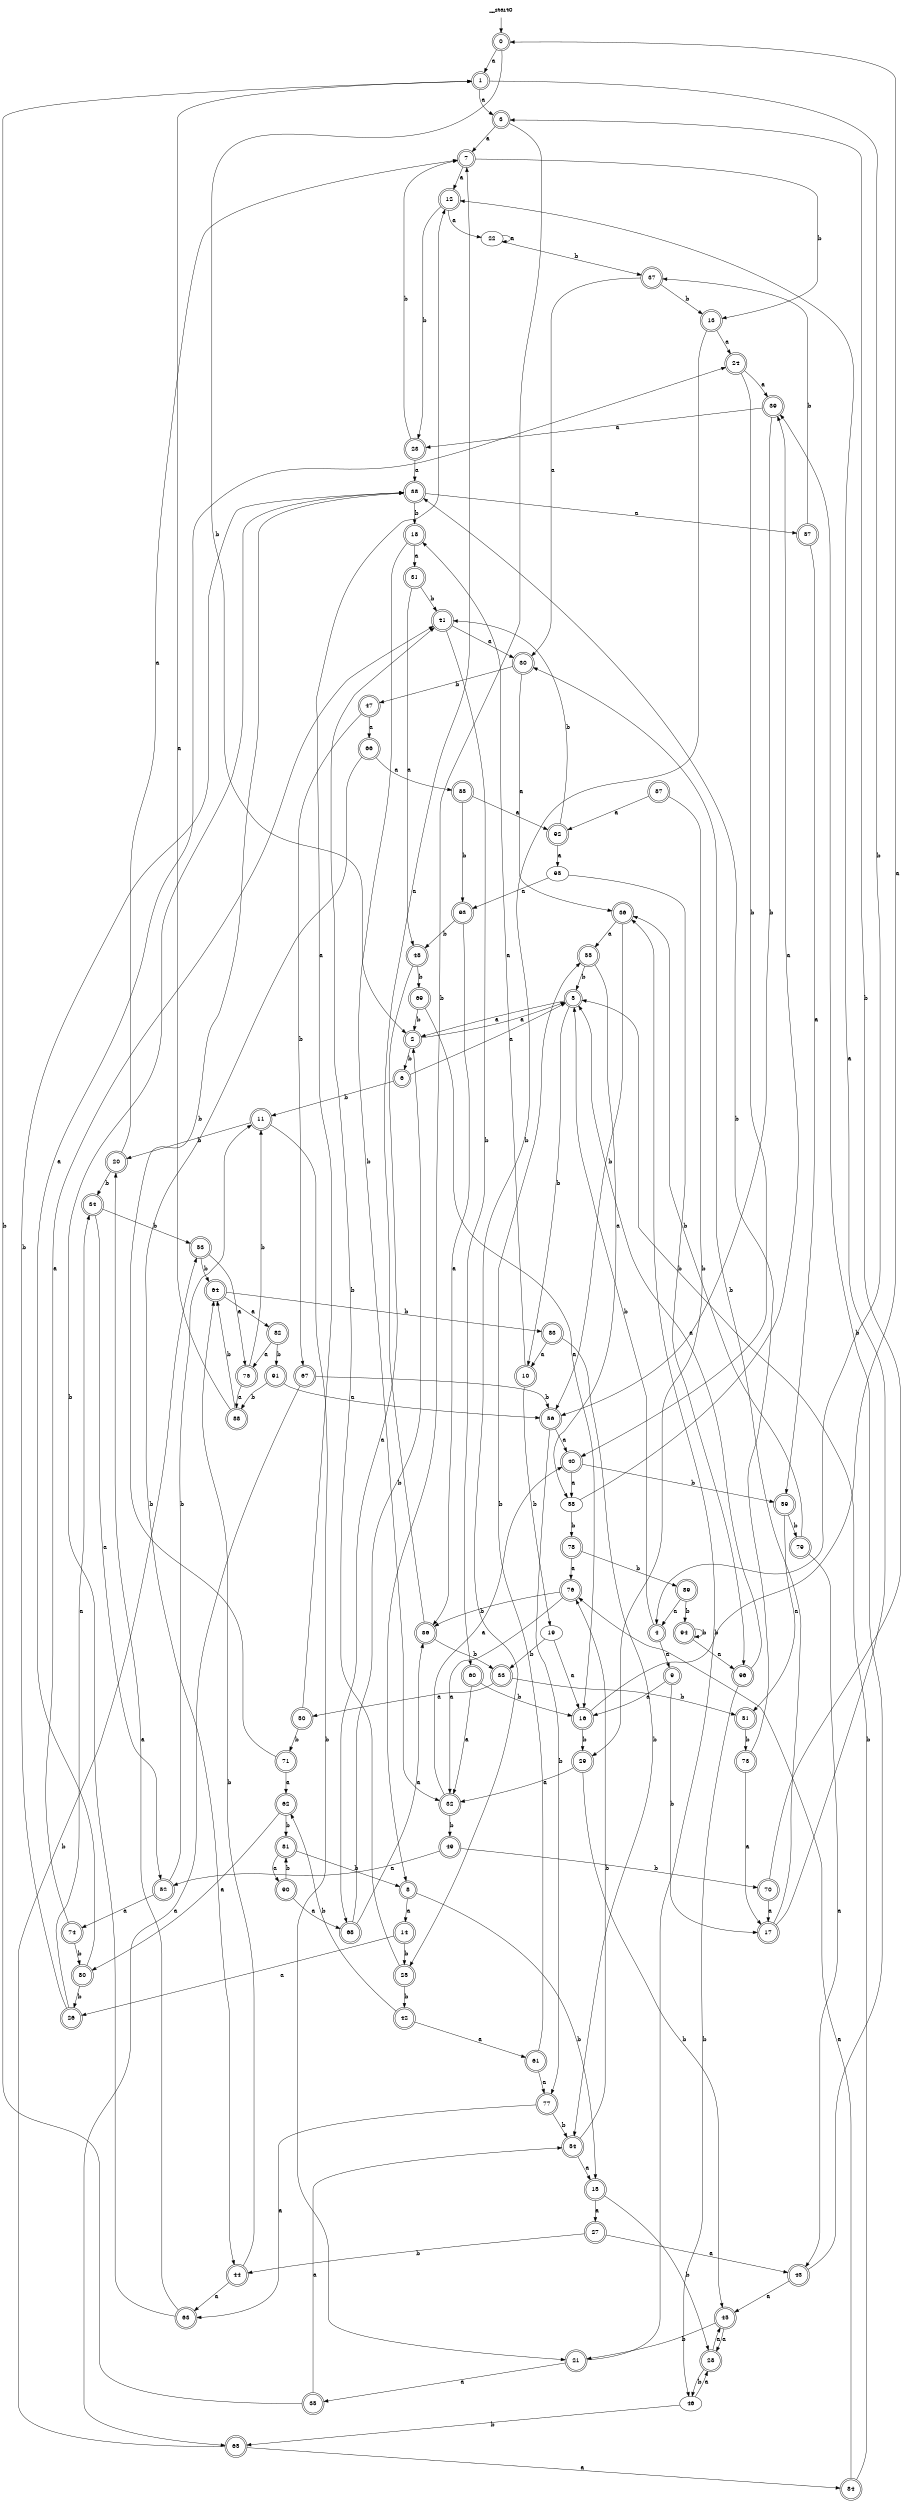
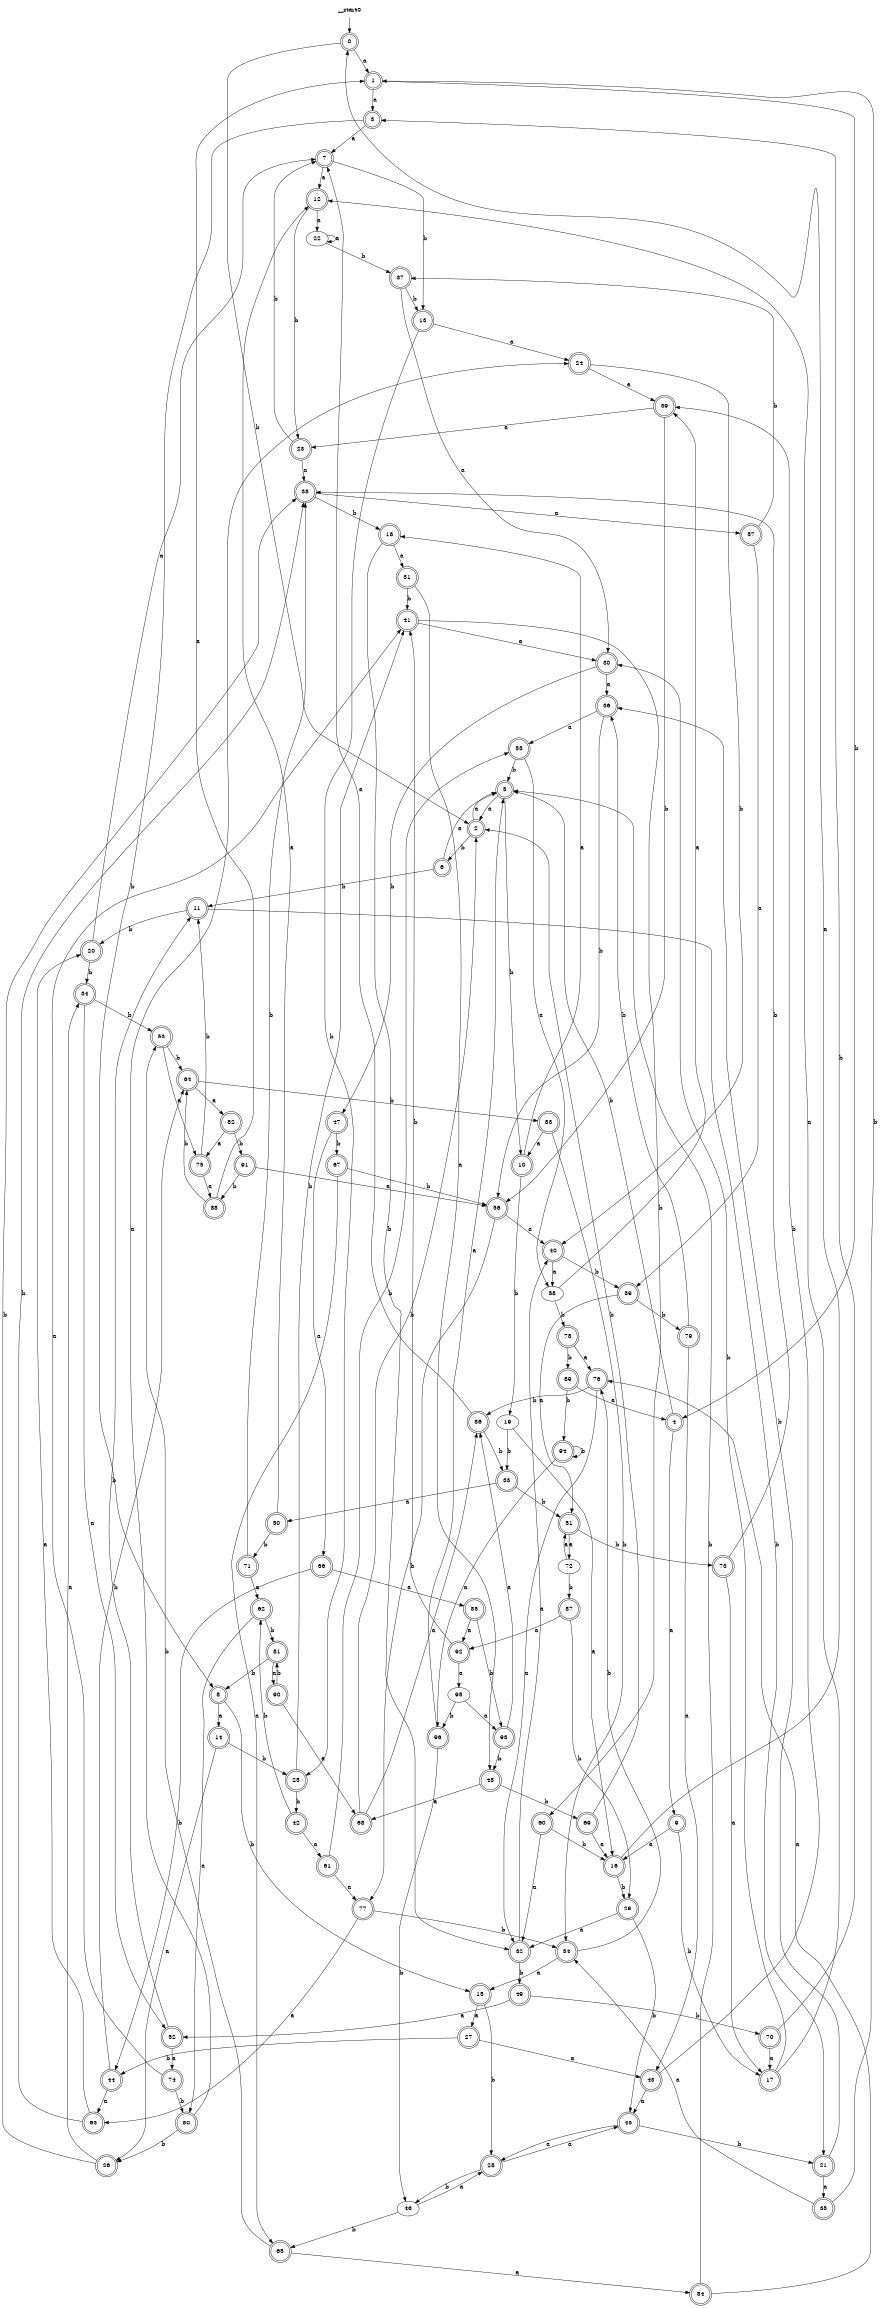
none -> (569, 1566)
